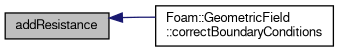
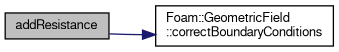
(139, 17) -> (126, 34)
